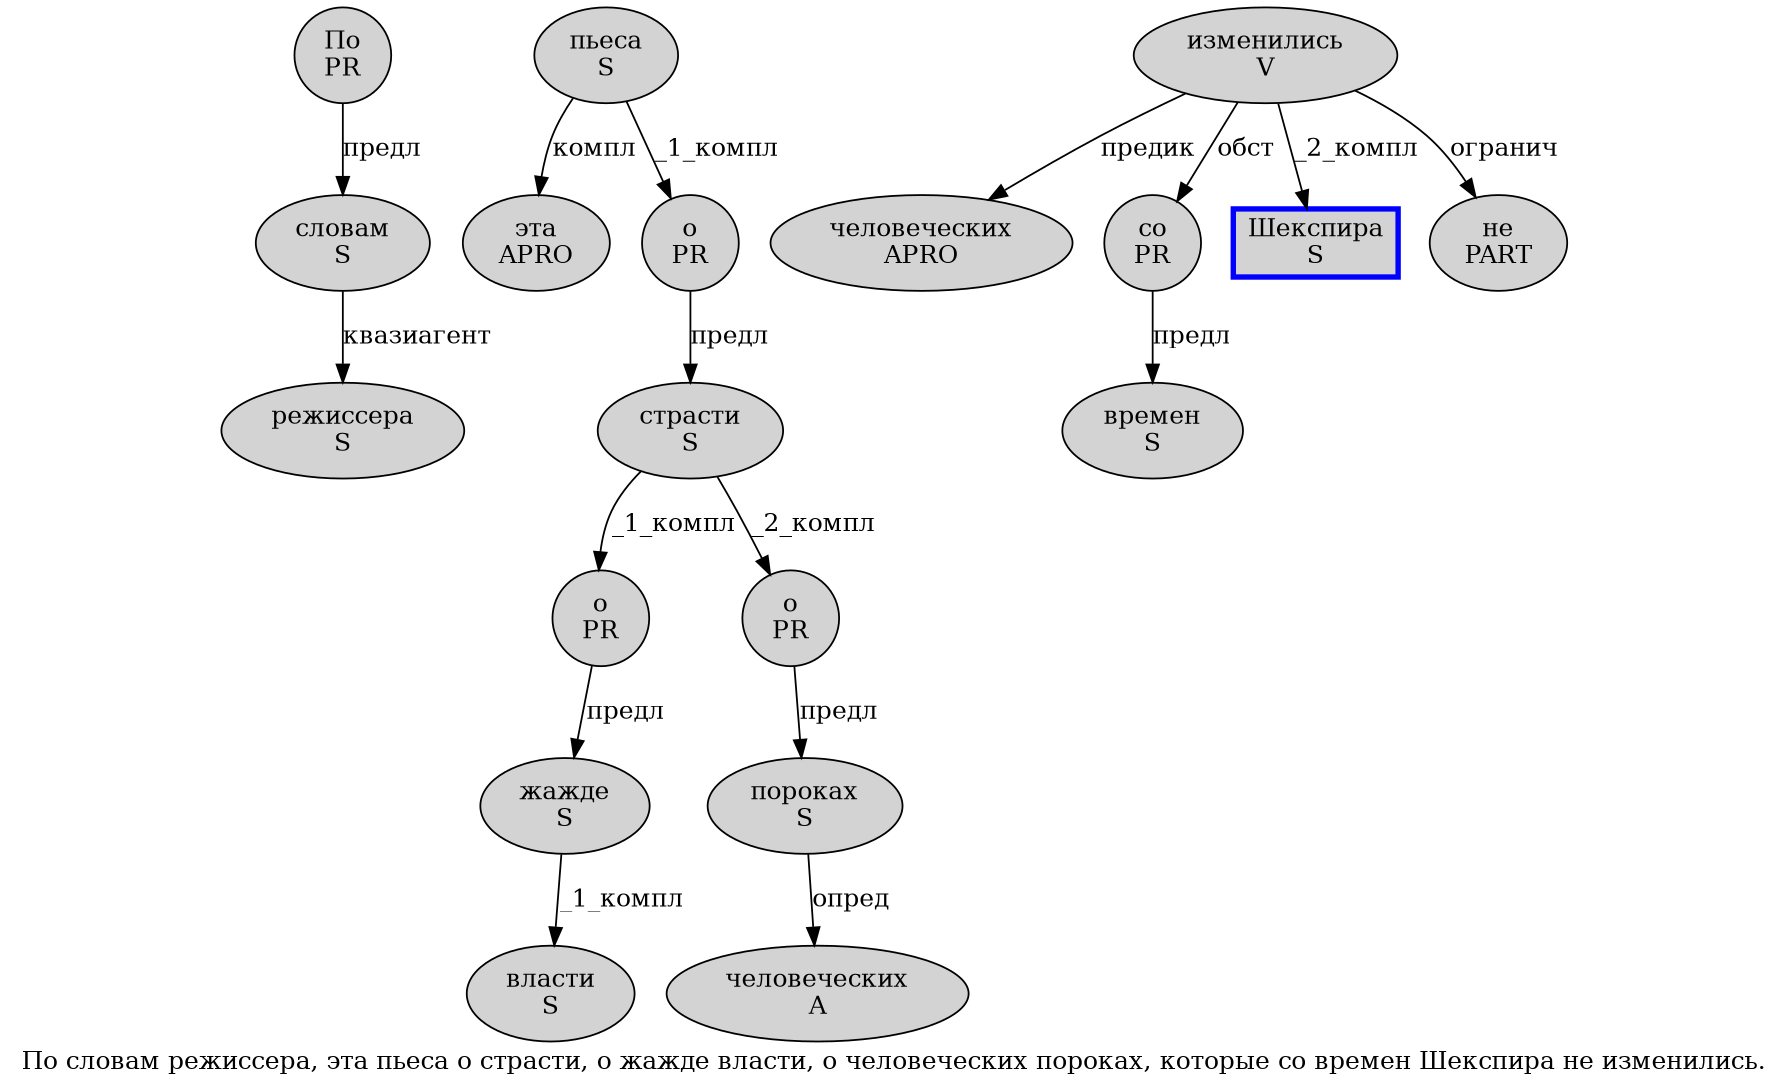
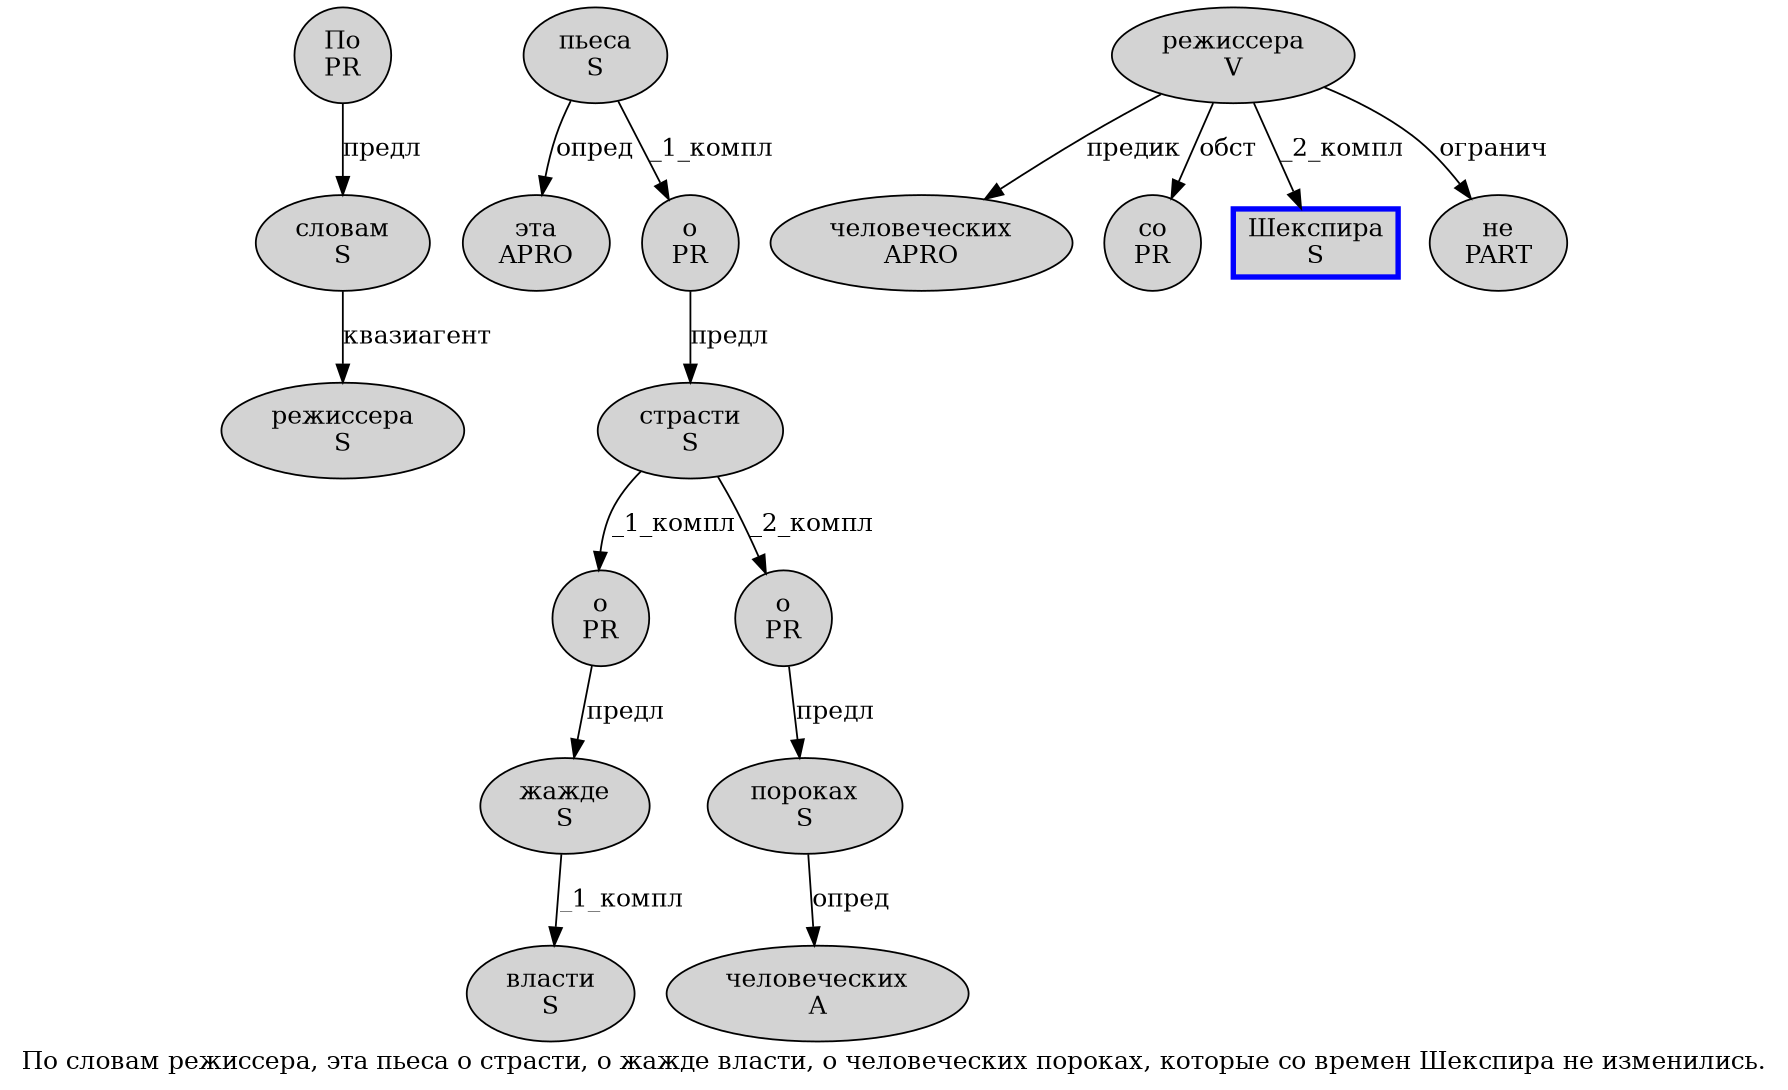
(1266, 55) -> (1233, 55)
(595, 149) -> (595, 149)
(1153, 431) -> none
